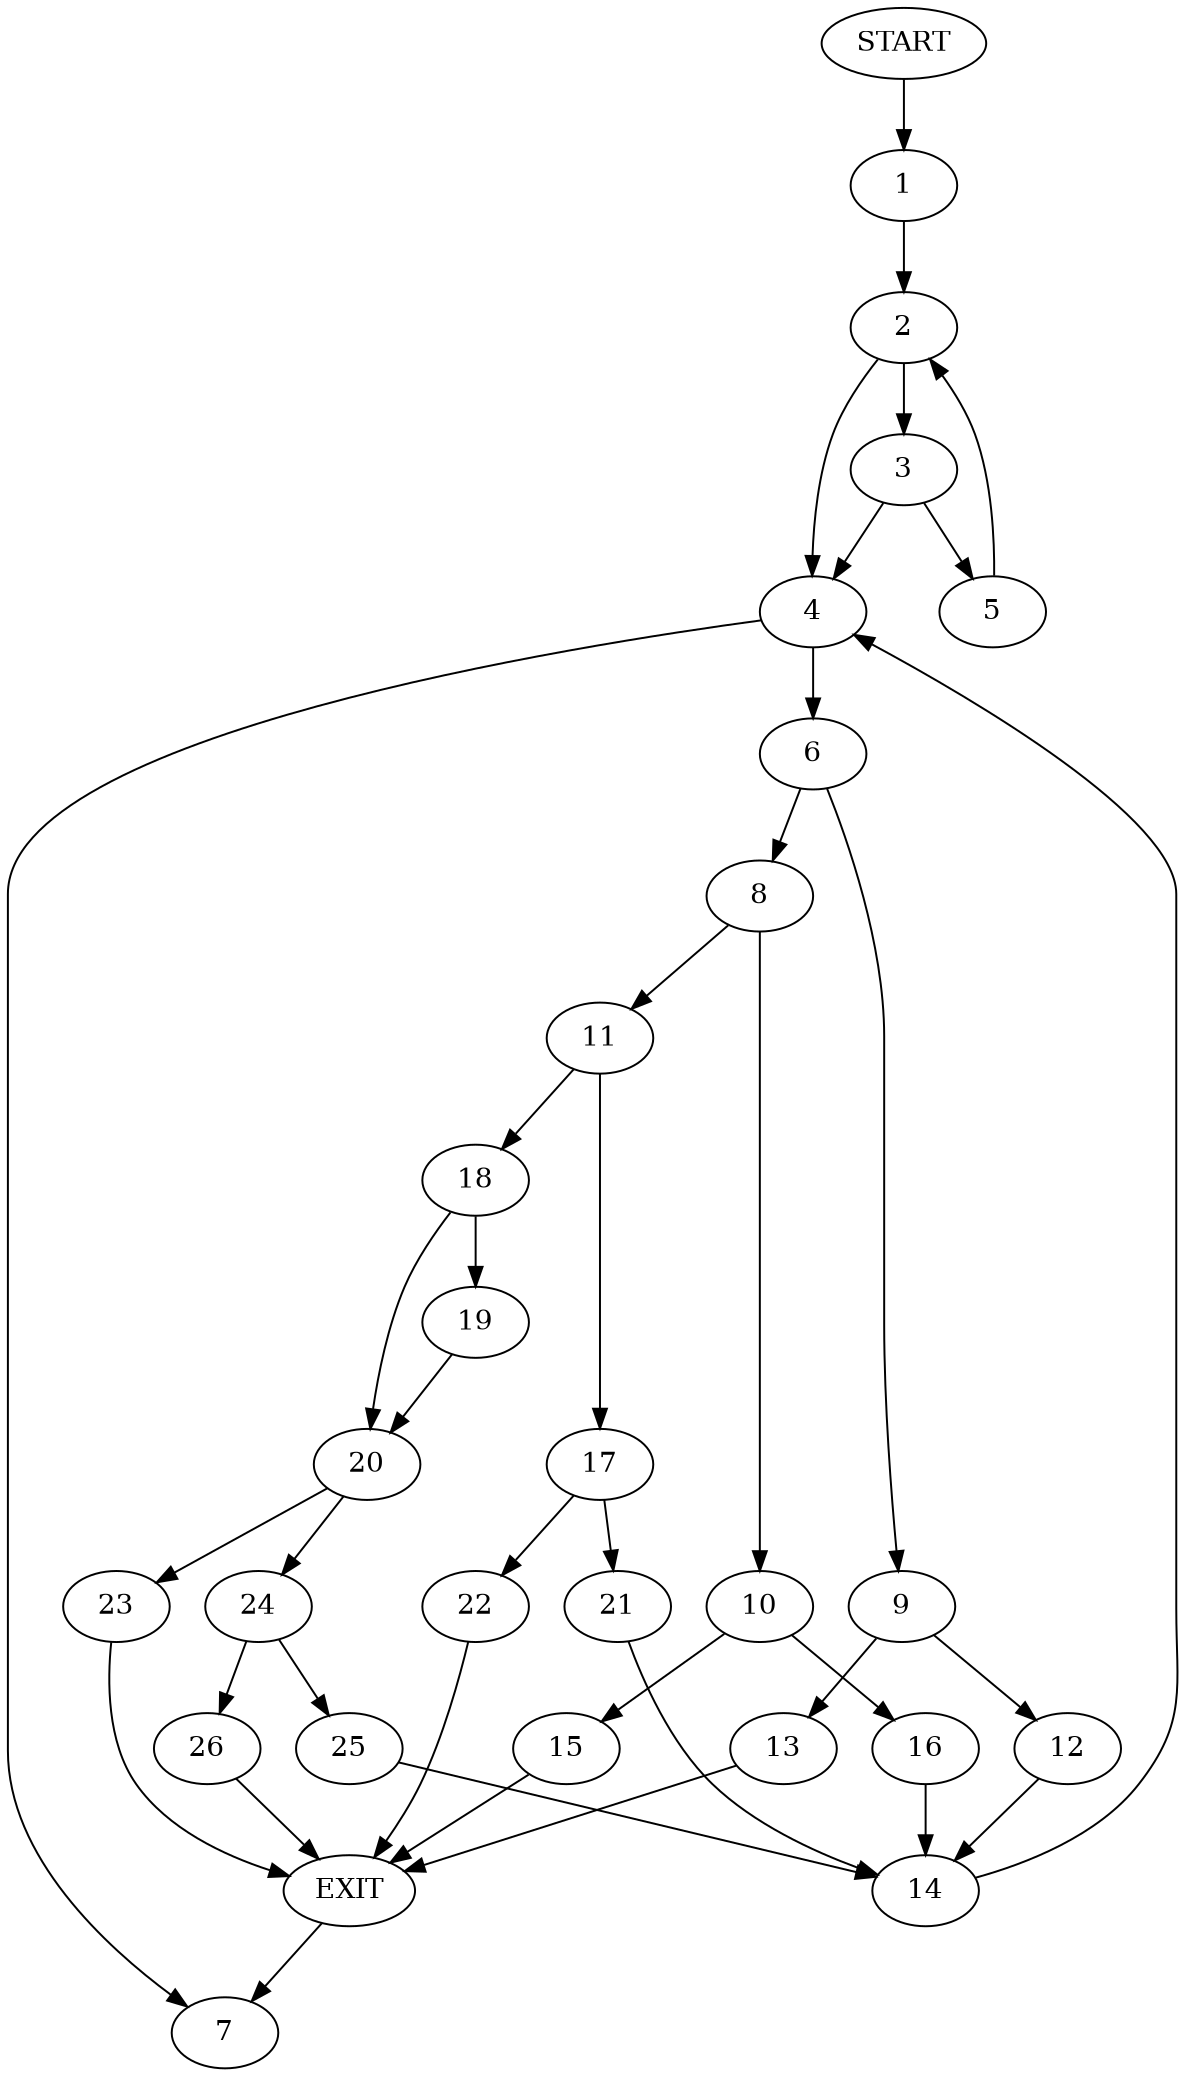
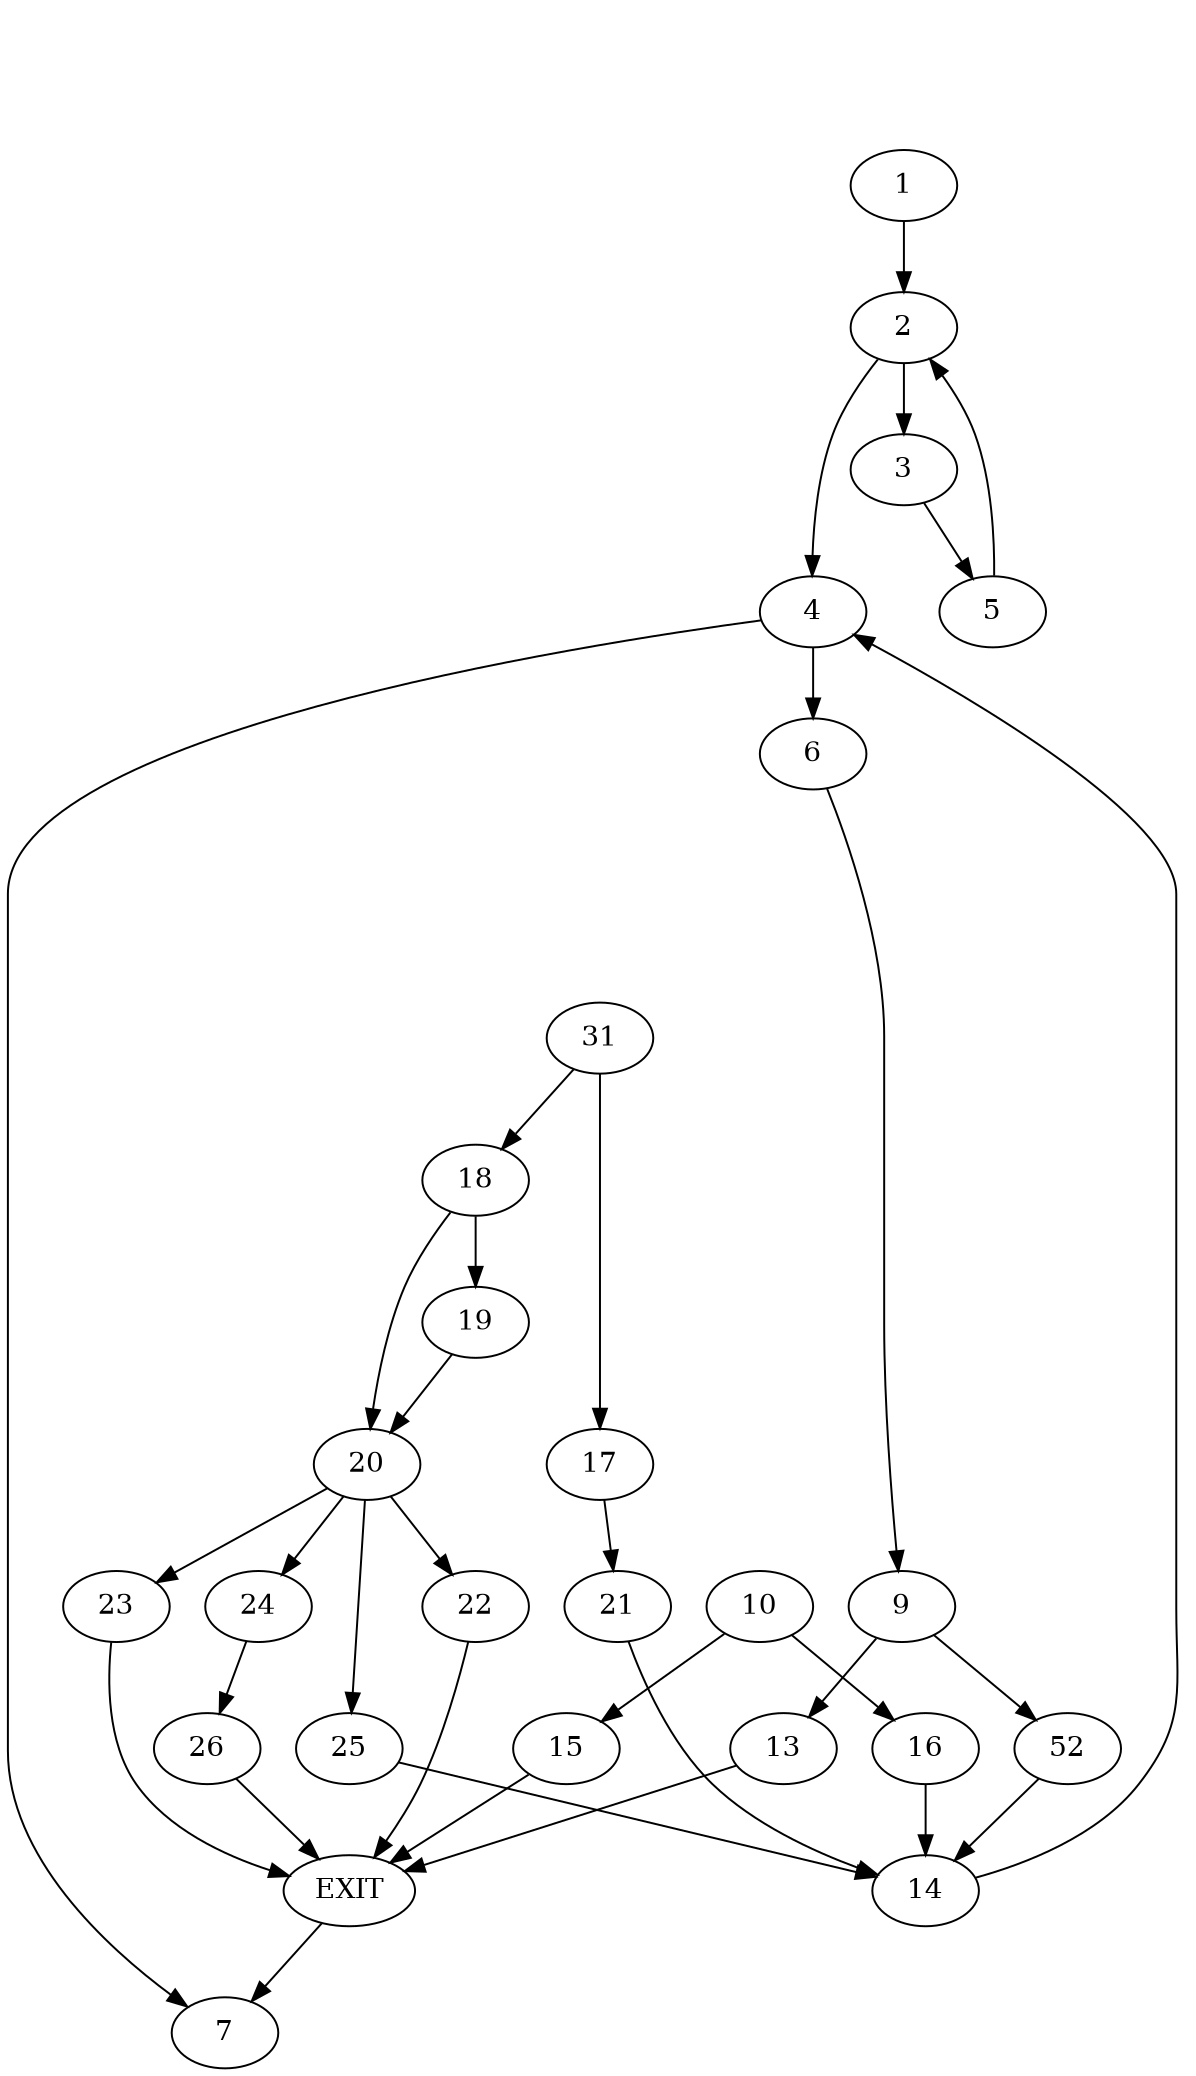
(904, 43) -> none
(864, 532) -> none
(760, 896) -> none
(600, 1038) -> (600, 1038)
(545, 1528) -> (415, 1528)
(298, 1669) -> (359, 1596)
(1068, 1749) -> (1068, 1749)
